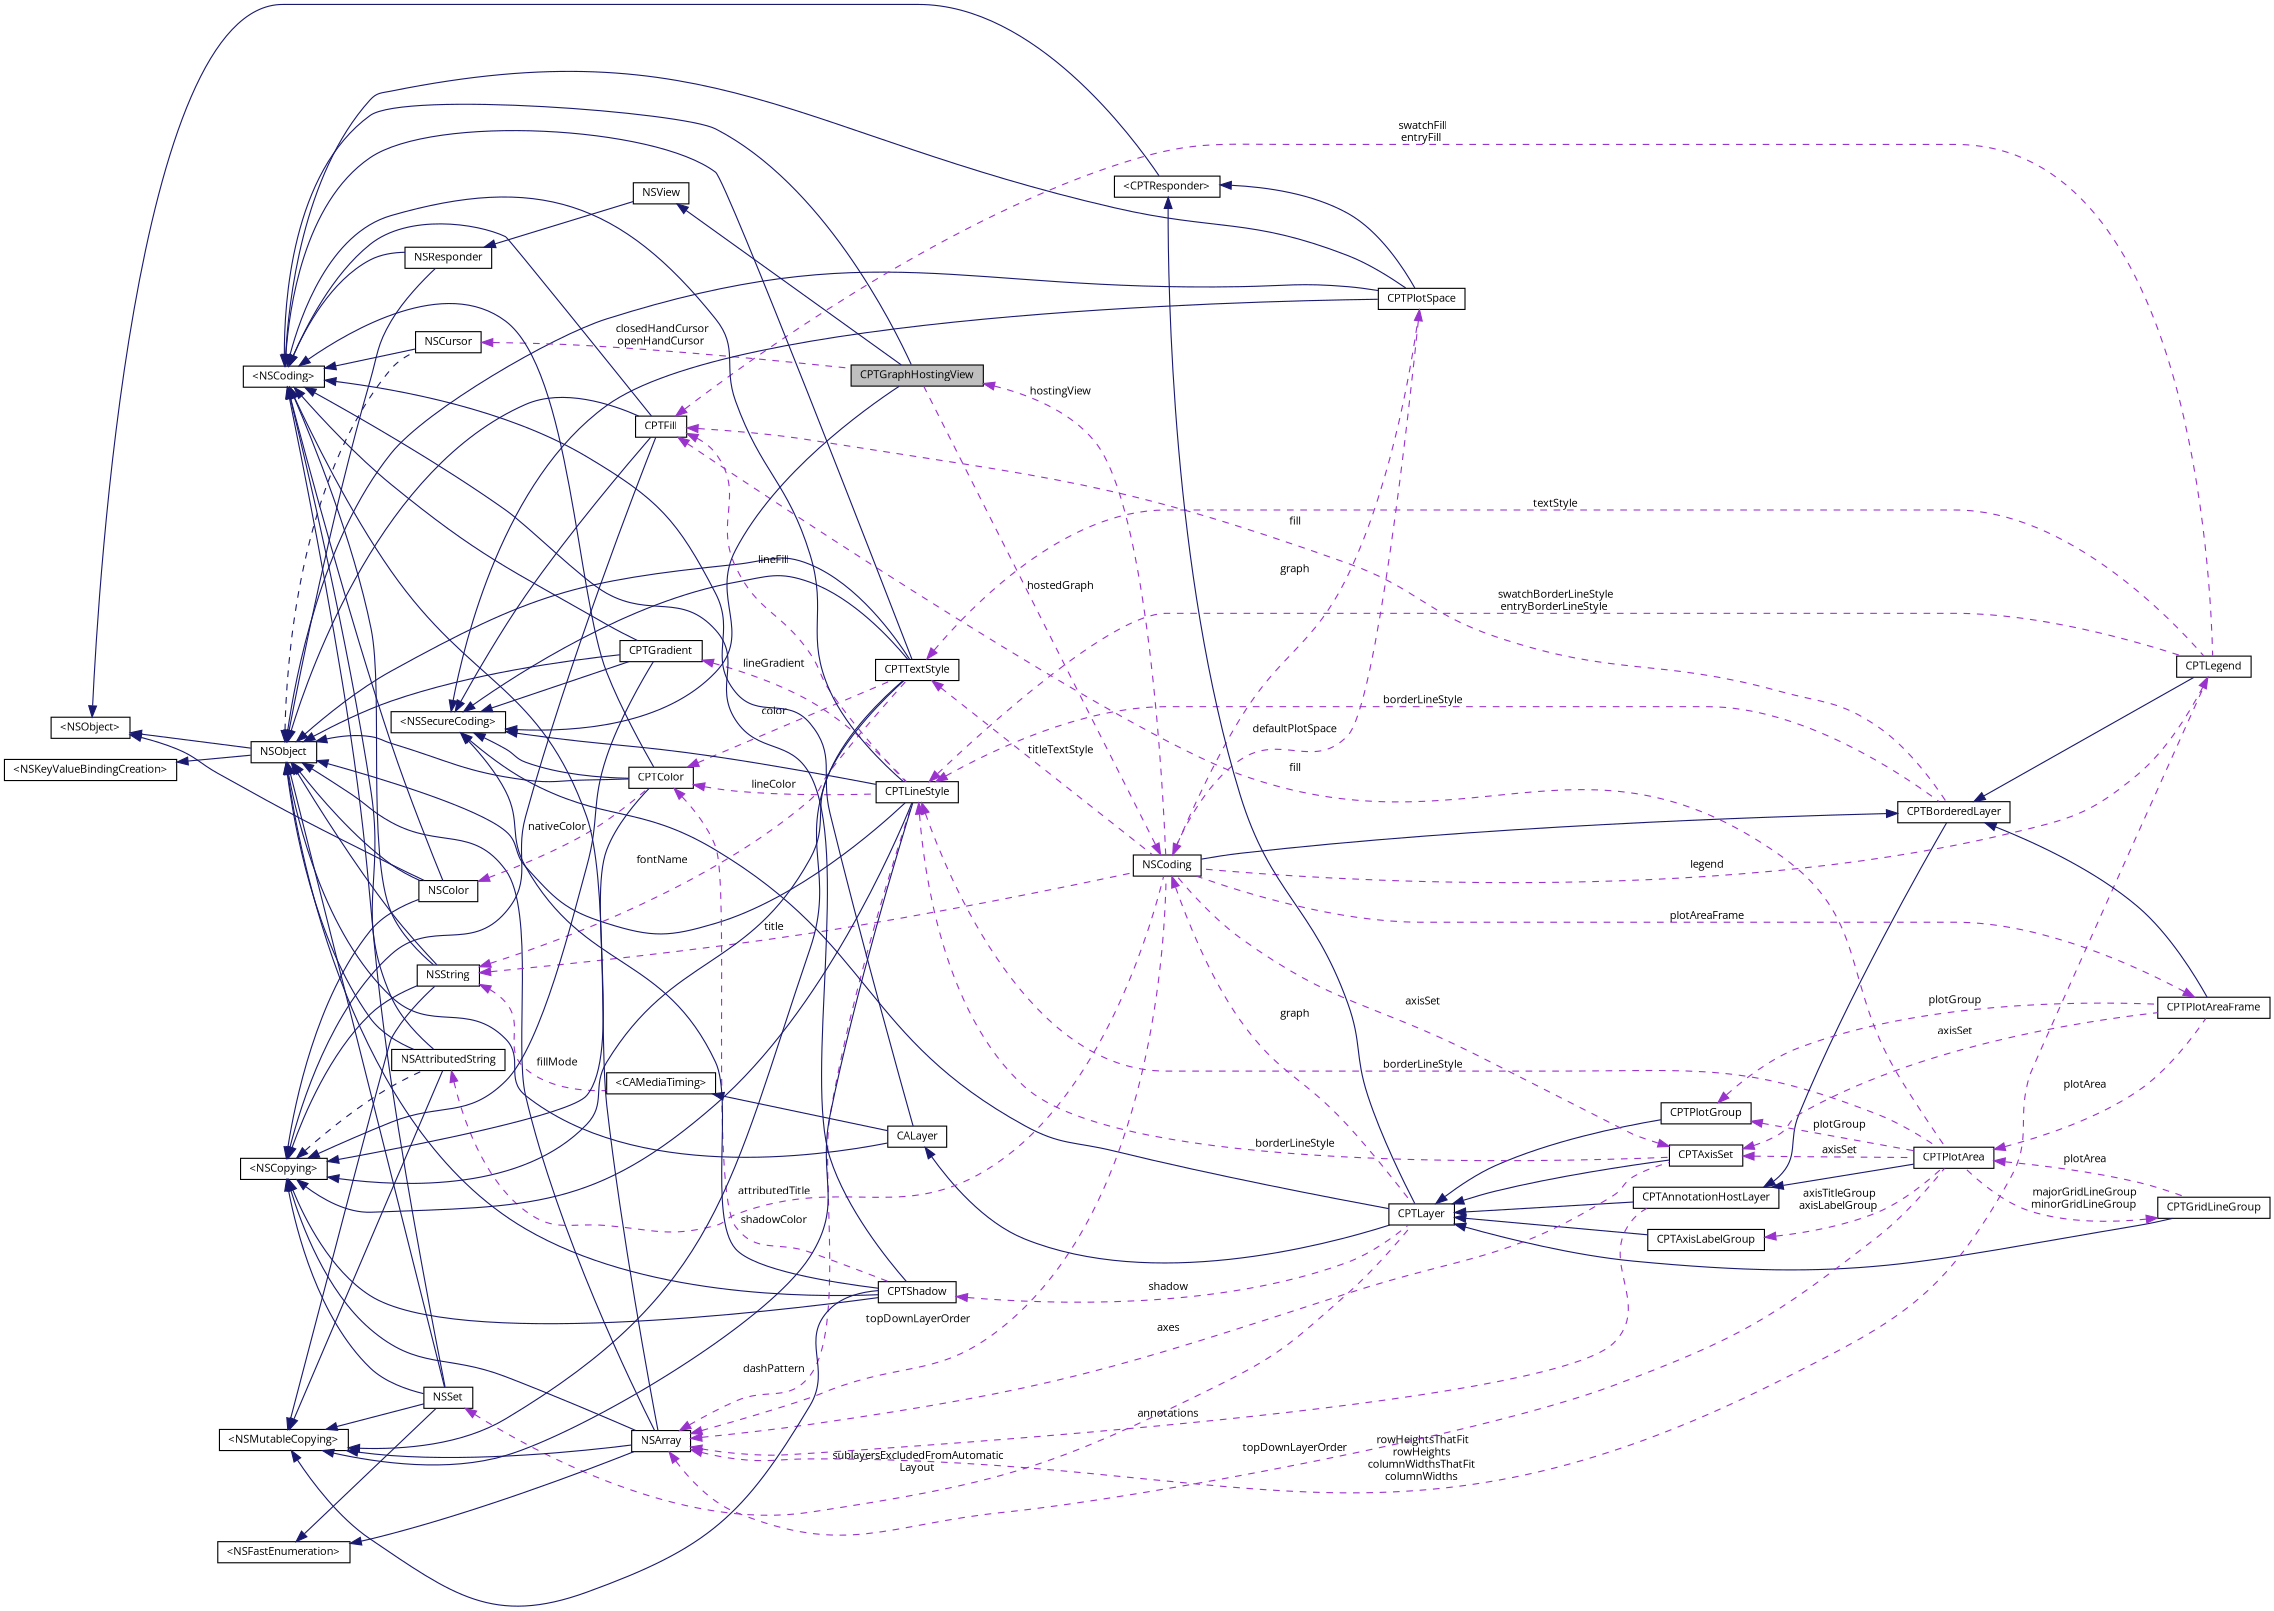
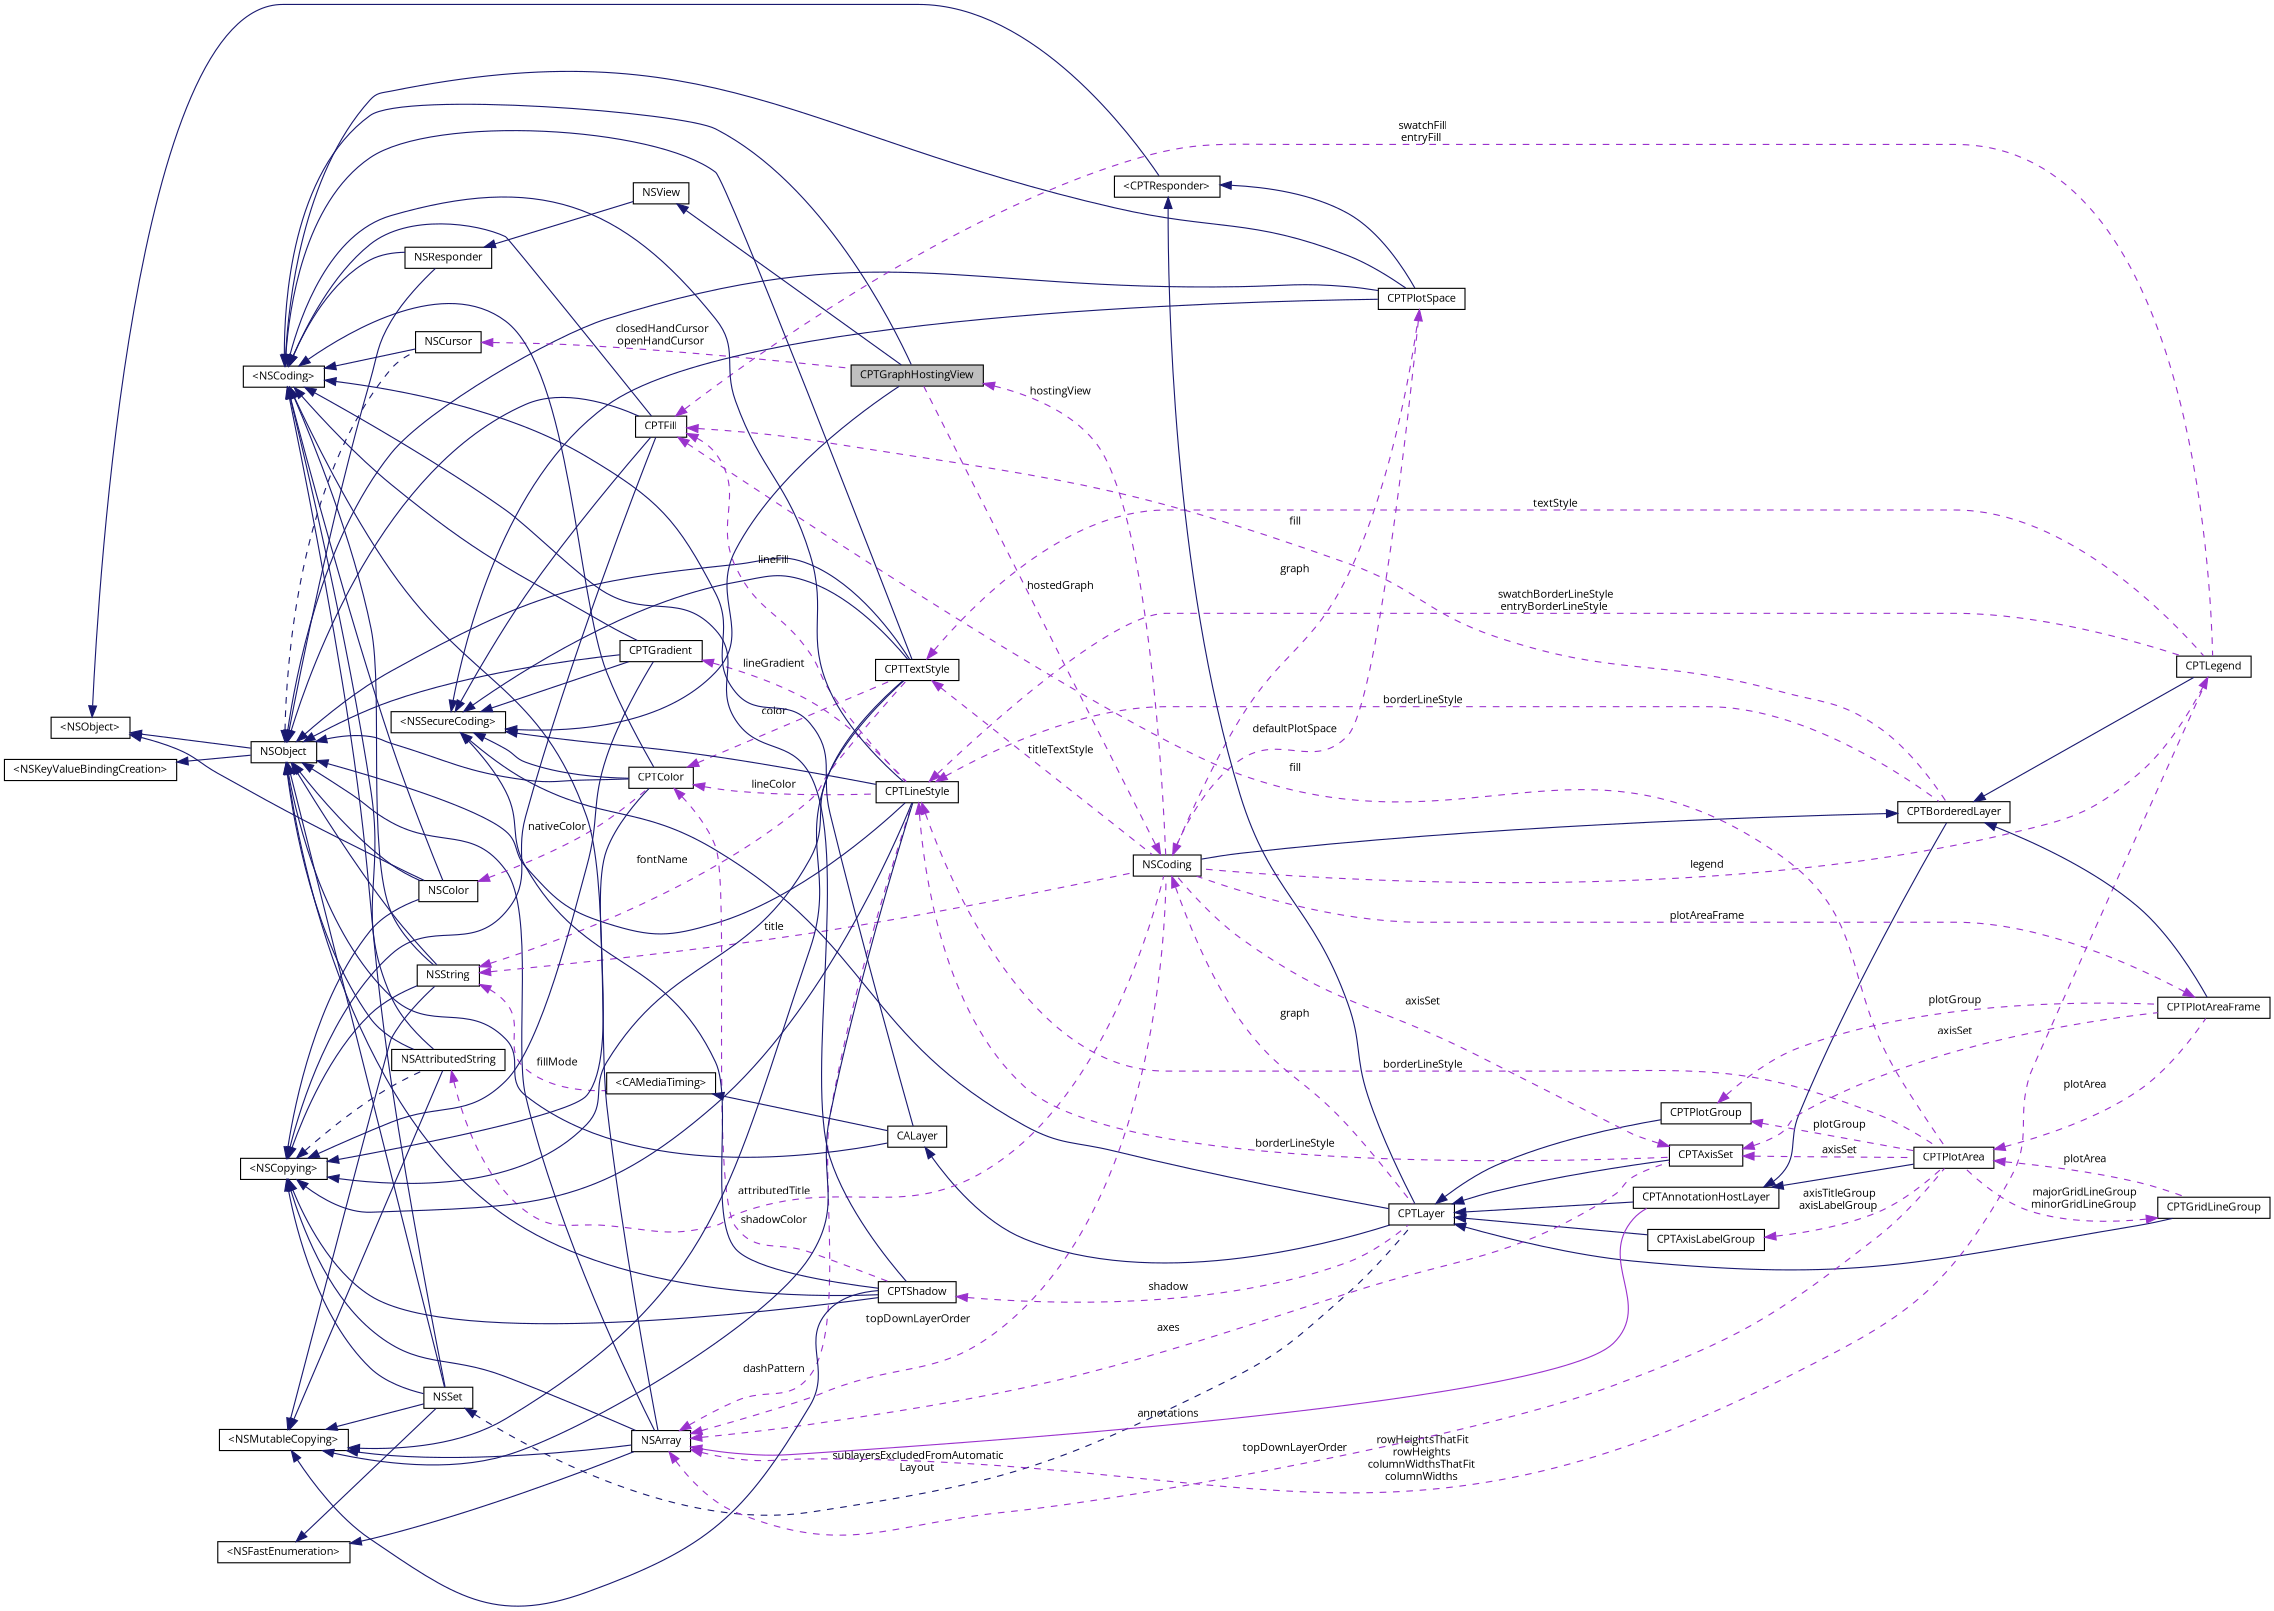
(1236, 1418) -> (1236, 1418)
(971, 1483) -> (971, 1483)
